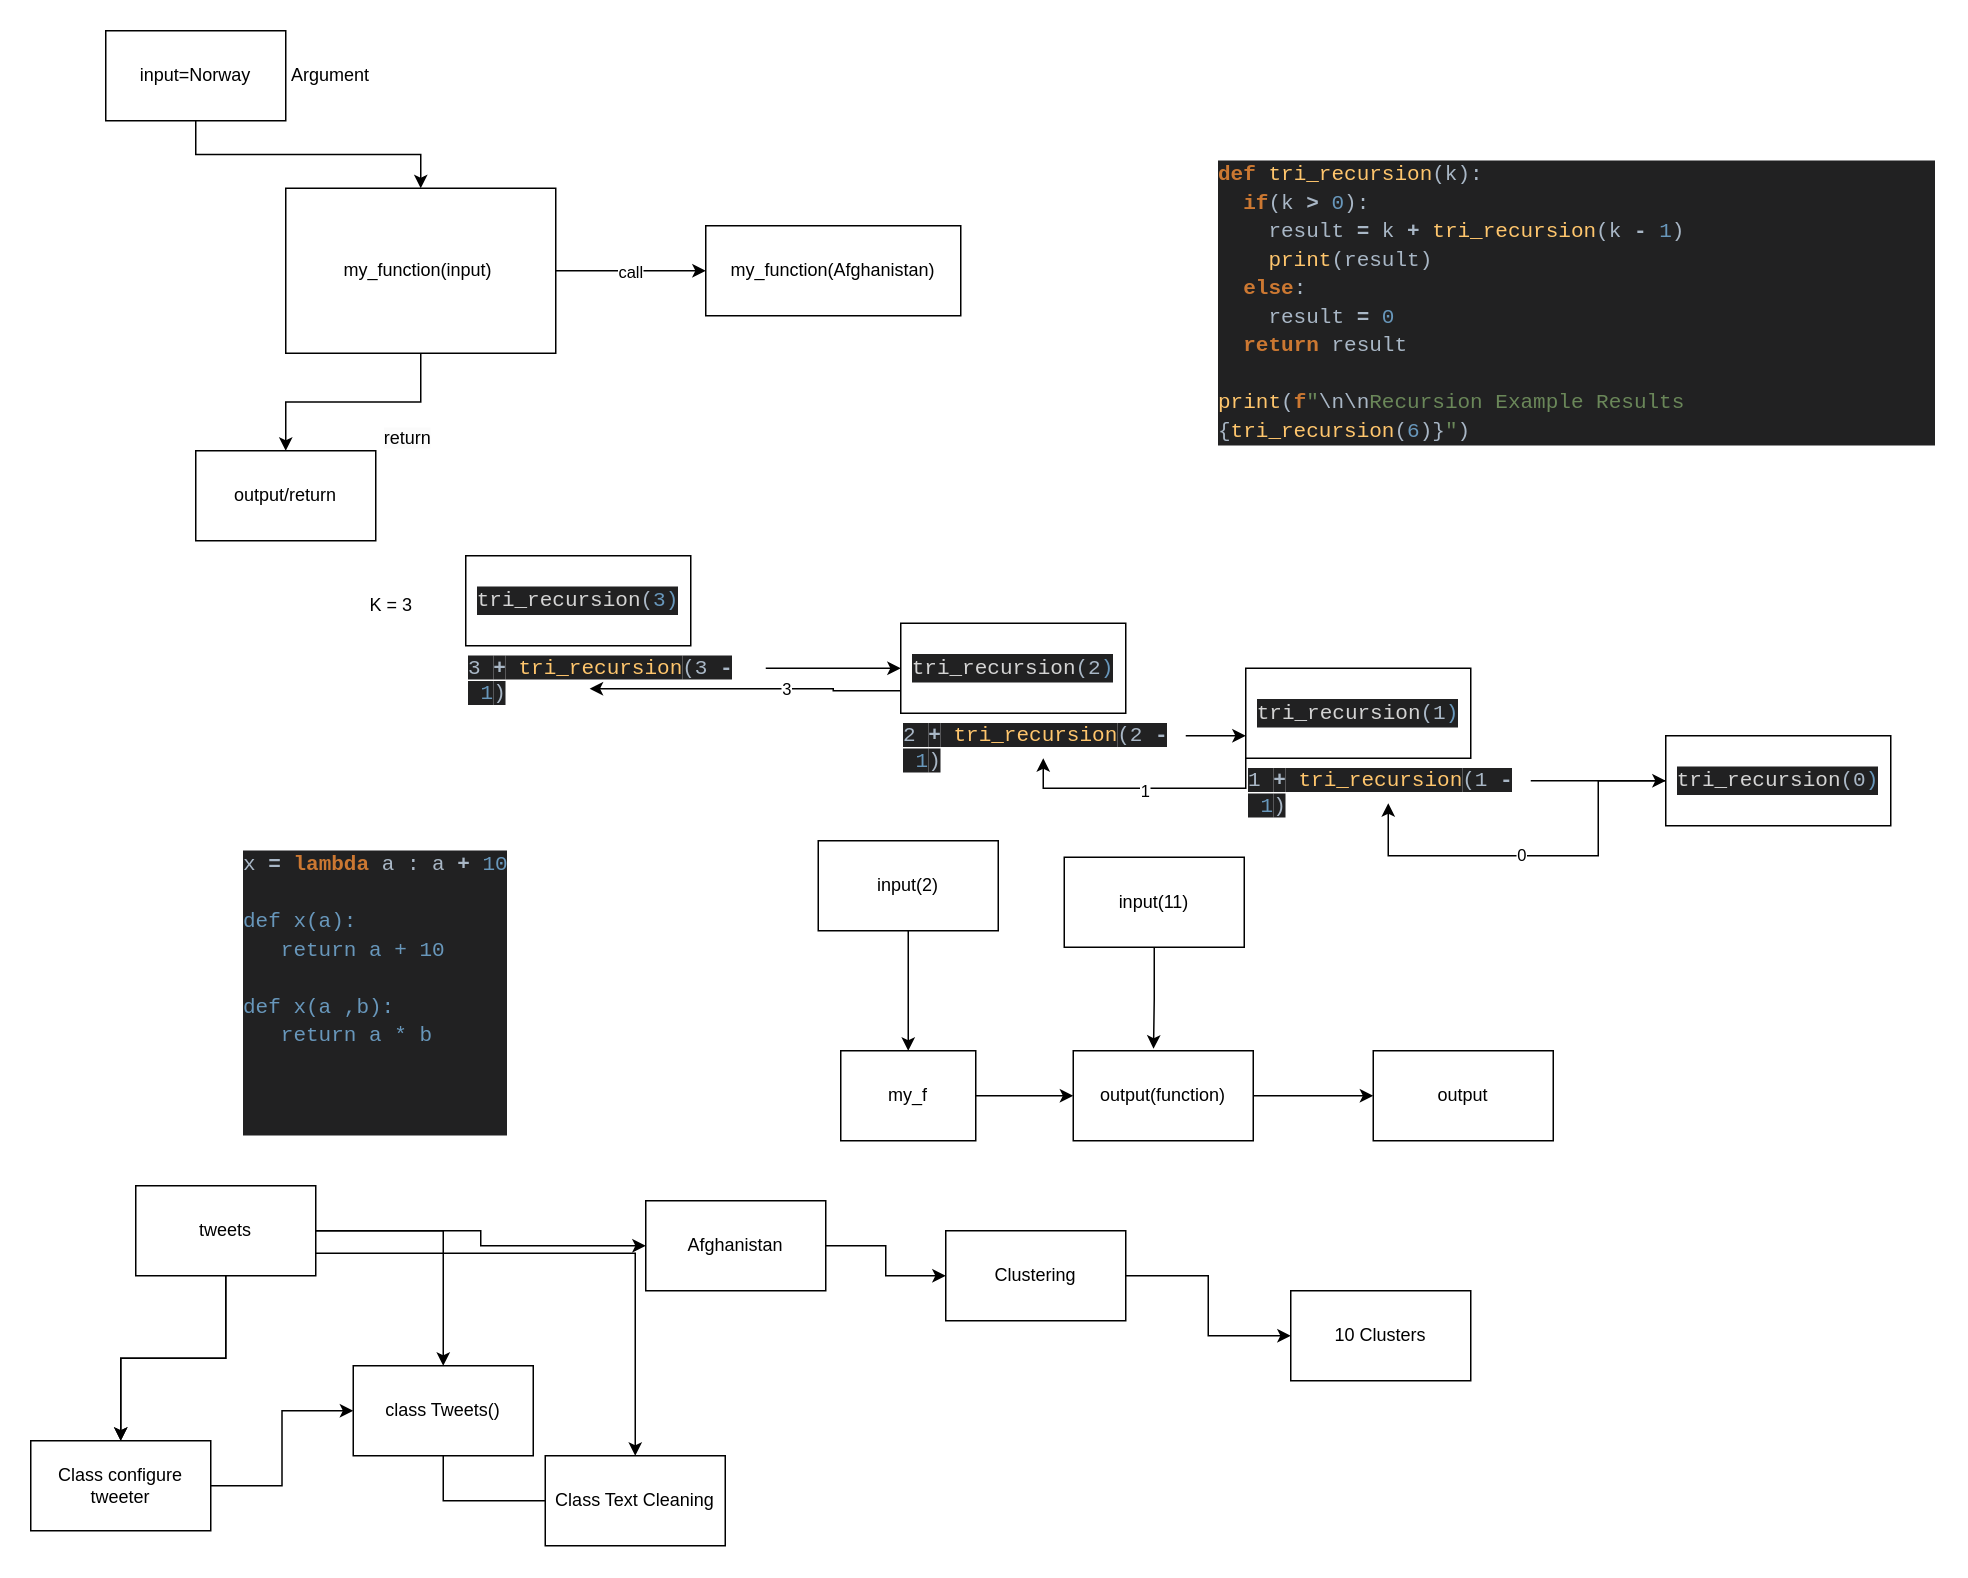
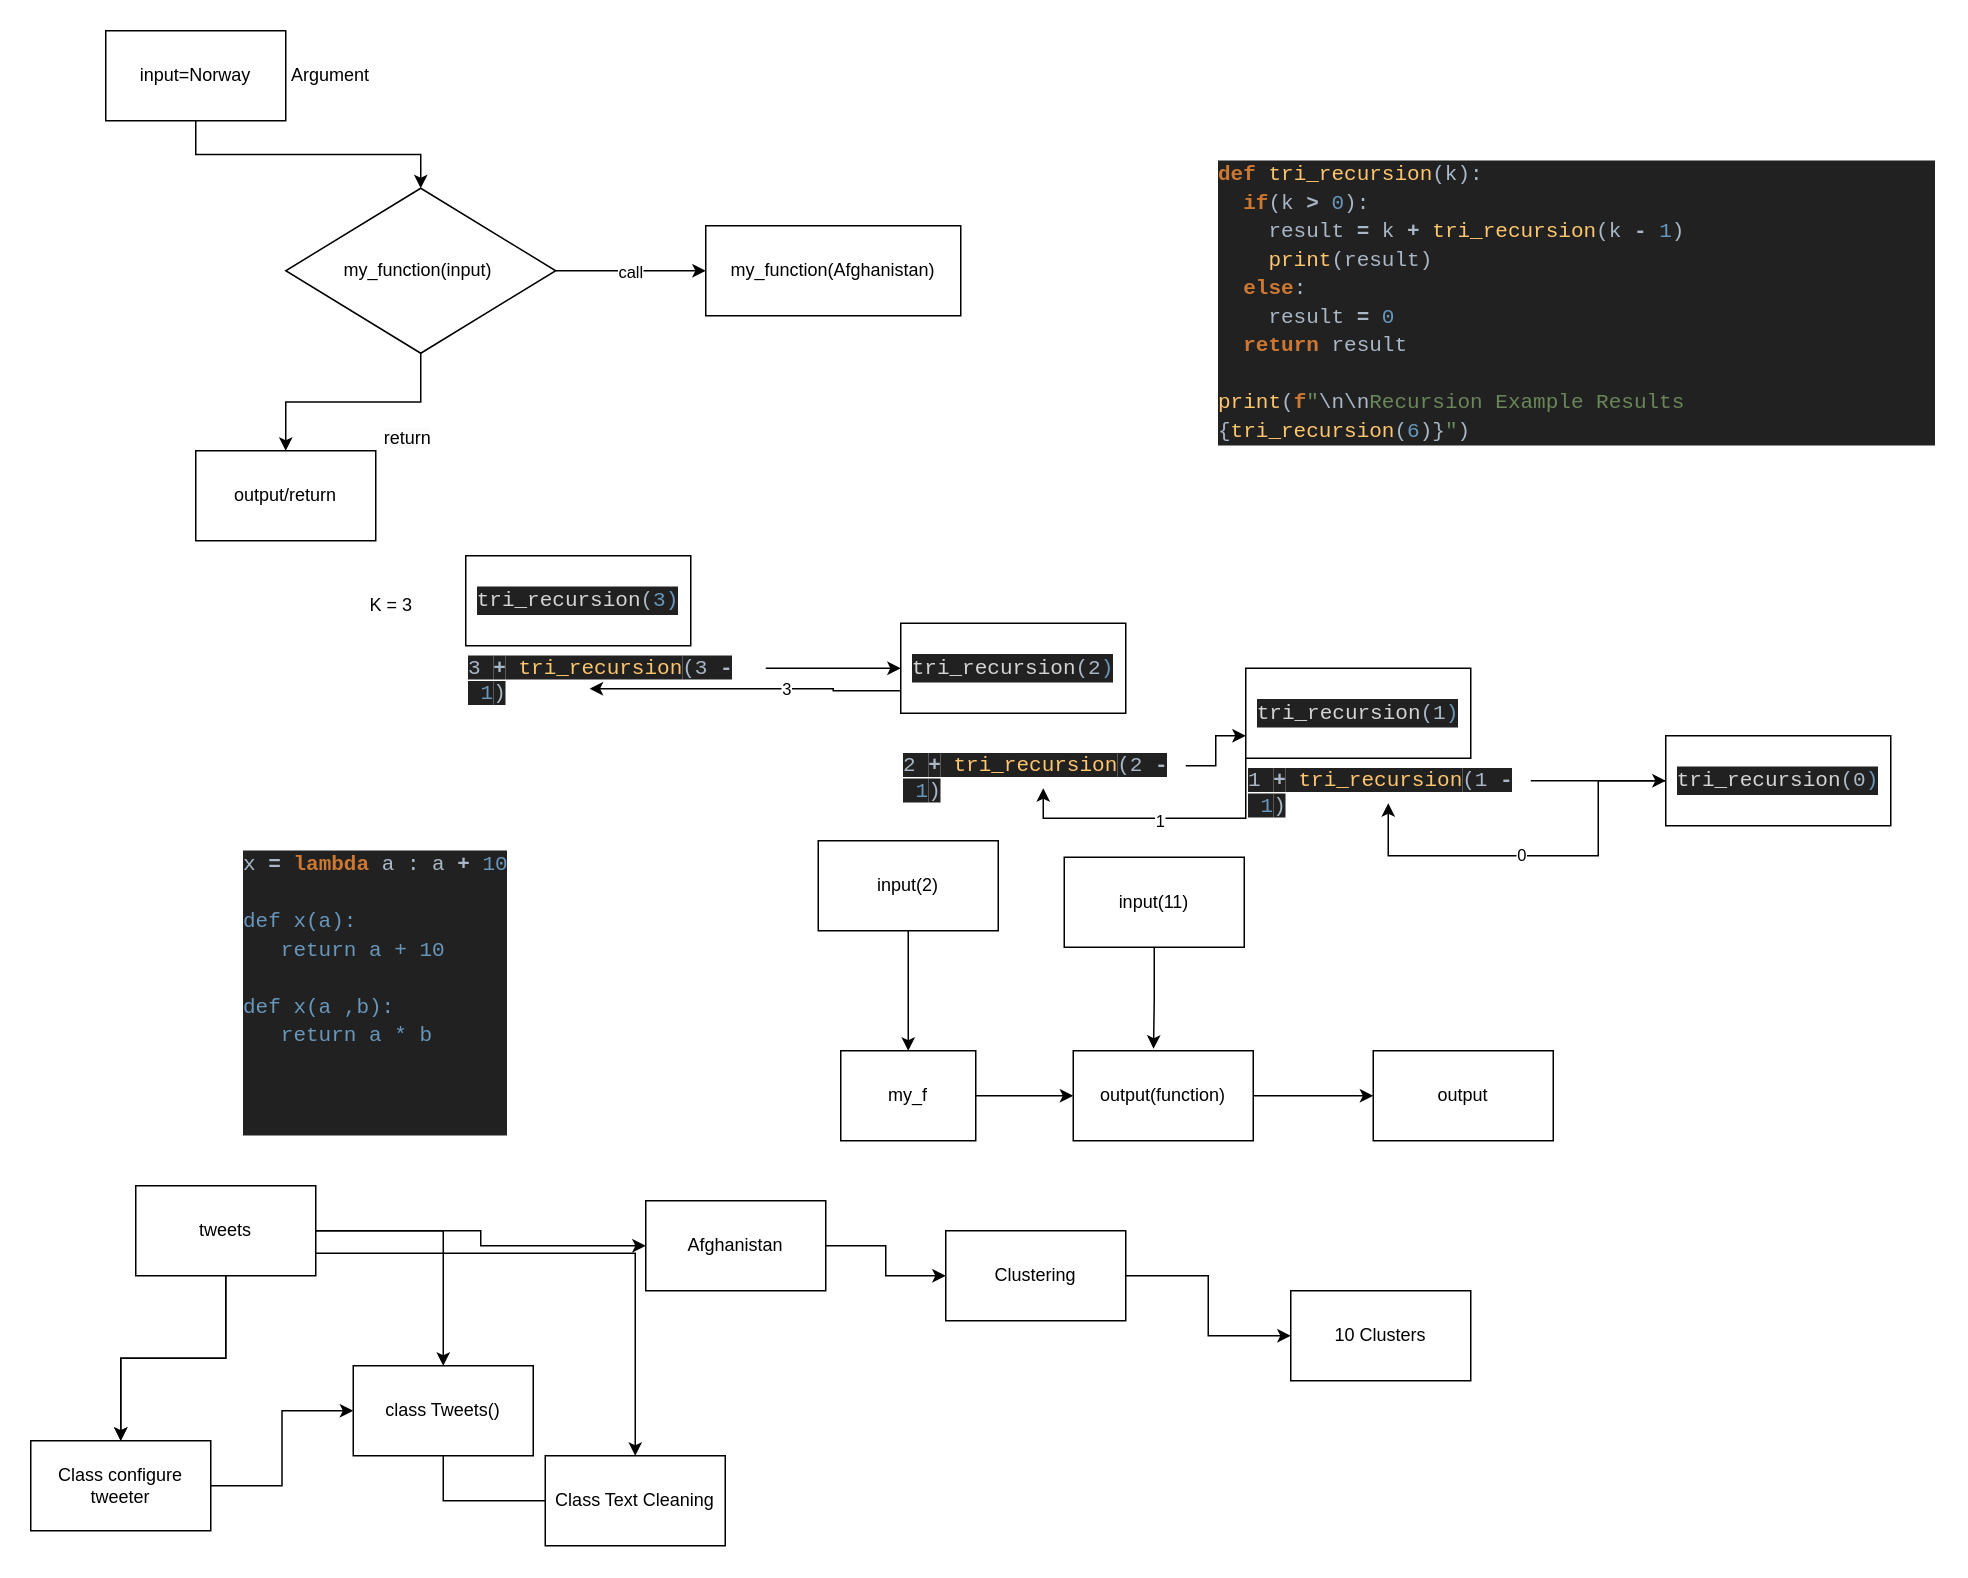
(421, 271) -> (421, 271)
(1043, 736) -> (1043, 766)
